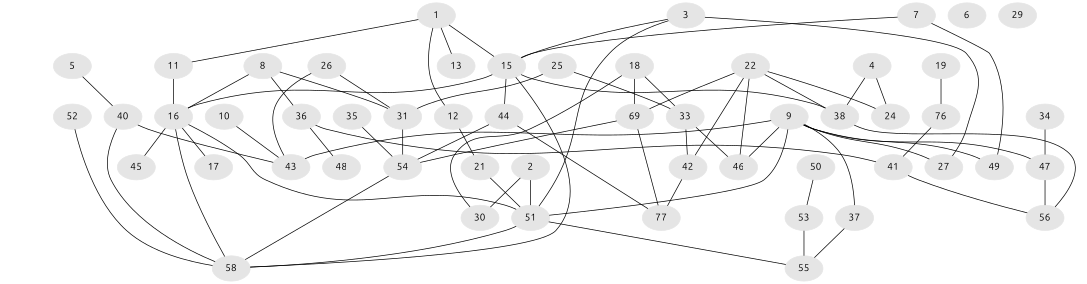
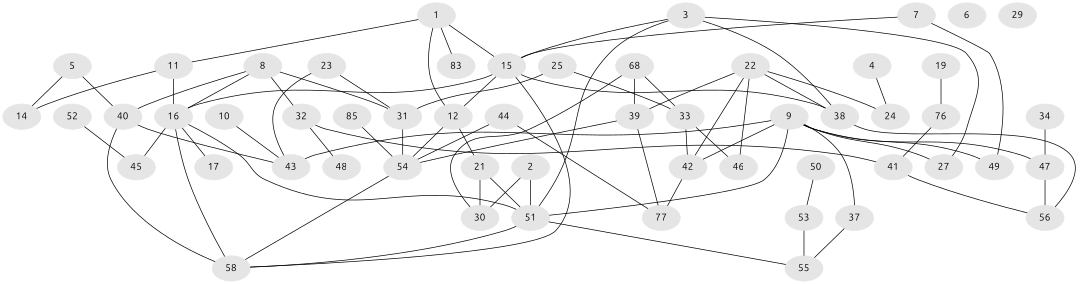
(327, 66) -> (327, 66)
(456, 66) -> (456, 66)
(635, 66) -> (635, 66)
none -> (191, 89)
(505, 91) -> (486, 86)
(856, 91) -> (774, 52)
none -> (22, 117)
(301, 117) -> (301, 117)
(352, 117) -> (352, 117)
(635, 117) -> (635, 117)
none -> (428, 142)
(764, 142) -> (748, 138)
none -> (480, 193)
(119, 223) -> (104, 142)
